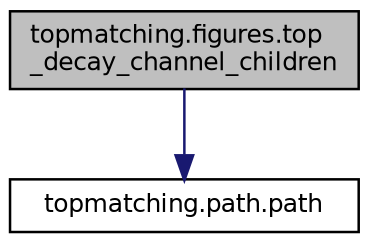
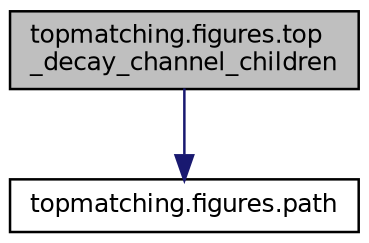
(184, 206) -> (184, 206)
